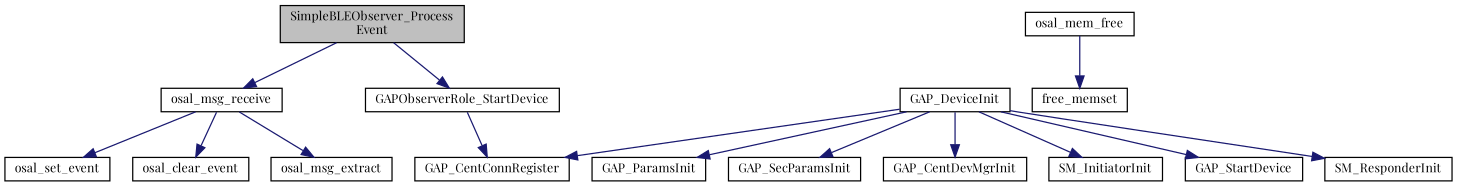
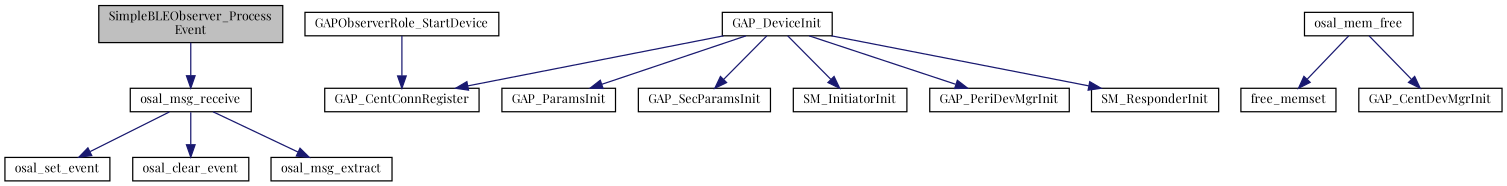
(417, 61) -> none
(955, 128) -> (1390, 57)
(1244, 169) -> (1000, 100)
